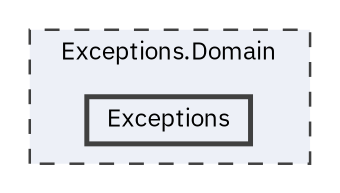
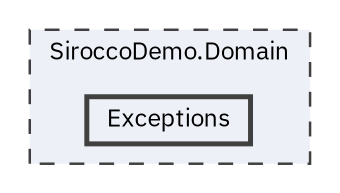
(170, 53) -> (170, 53)
